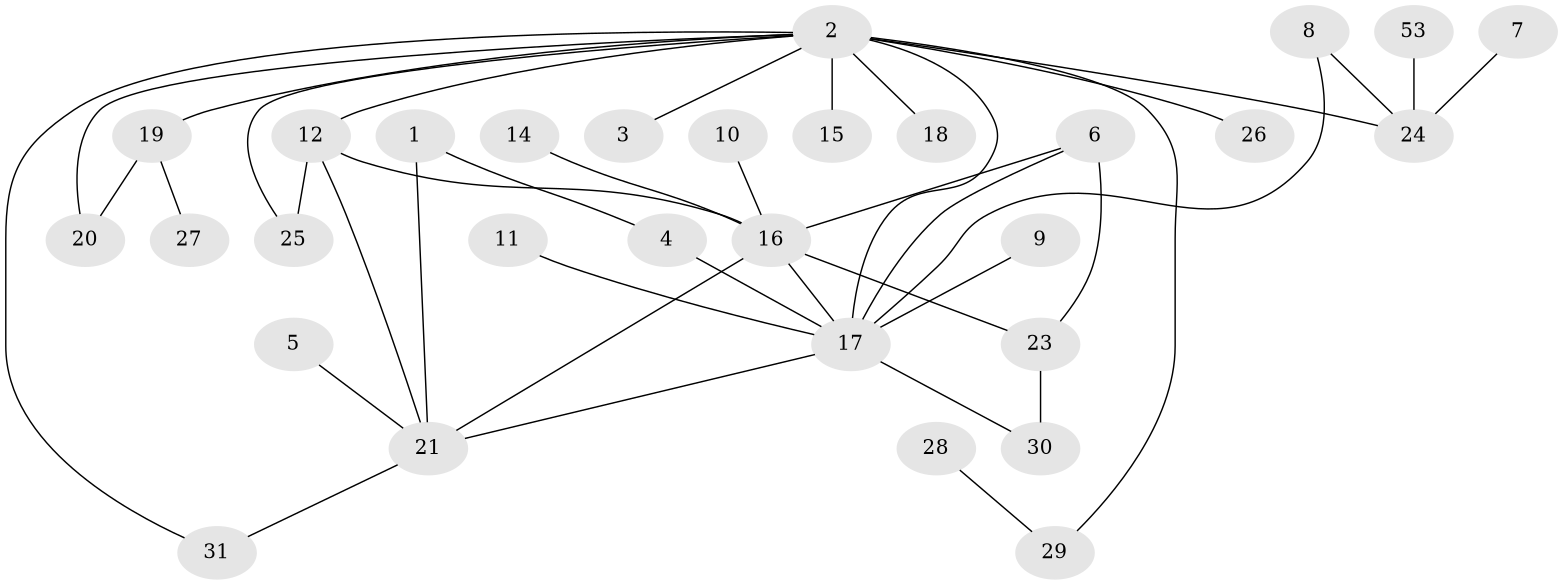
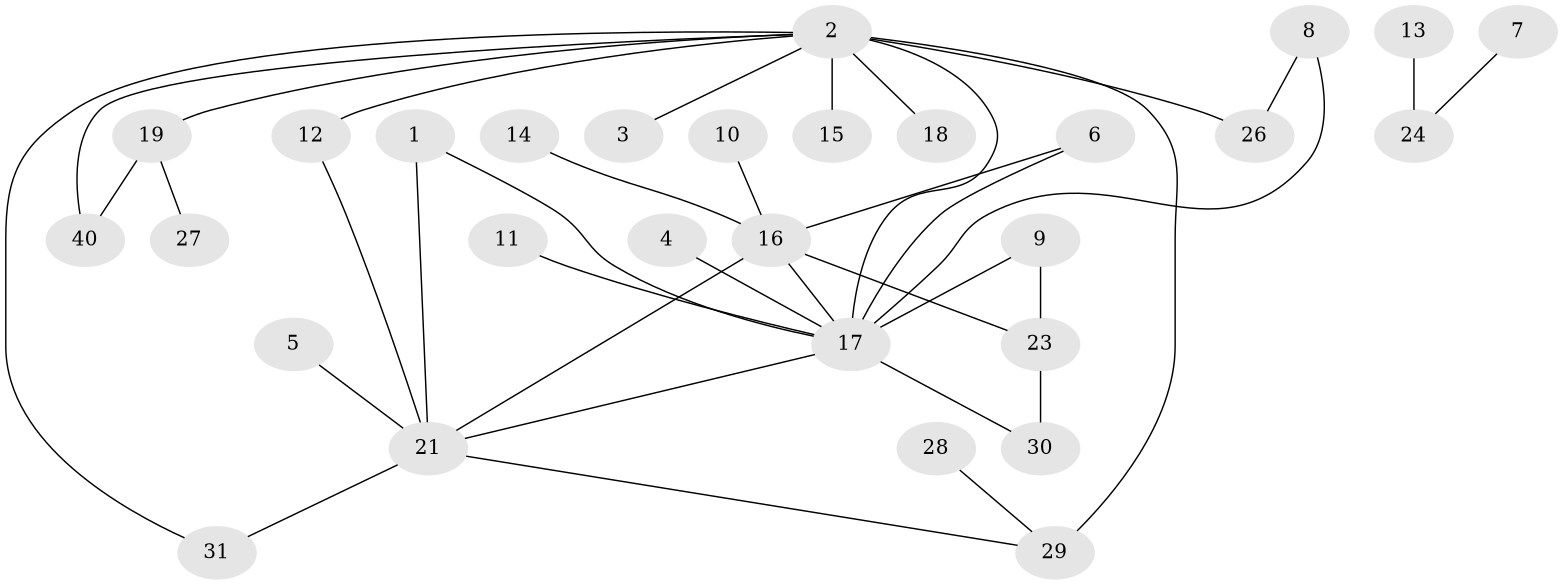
(1414, 32) -> (1414, 32)
(1125, 78) -> none
(1362, 84) -> (1282, 84)
(572, 189) -> none
(564, 198) -> (618, 268)
(85, 240) -> (85, 240)
(294, 240) -> none
(1097, 247) -> (1041, 292)
none -> (742, 501)
